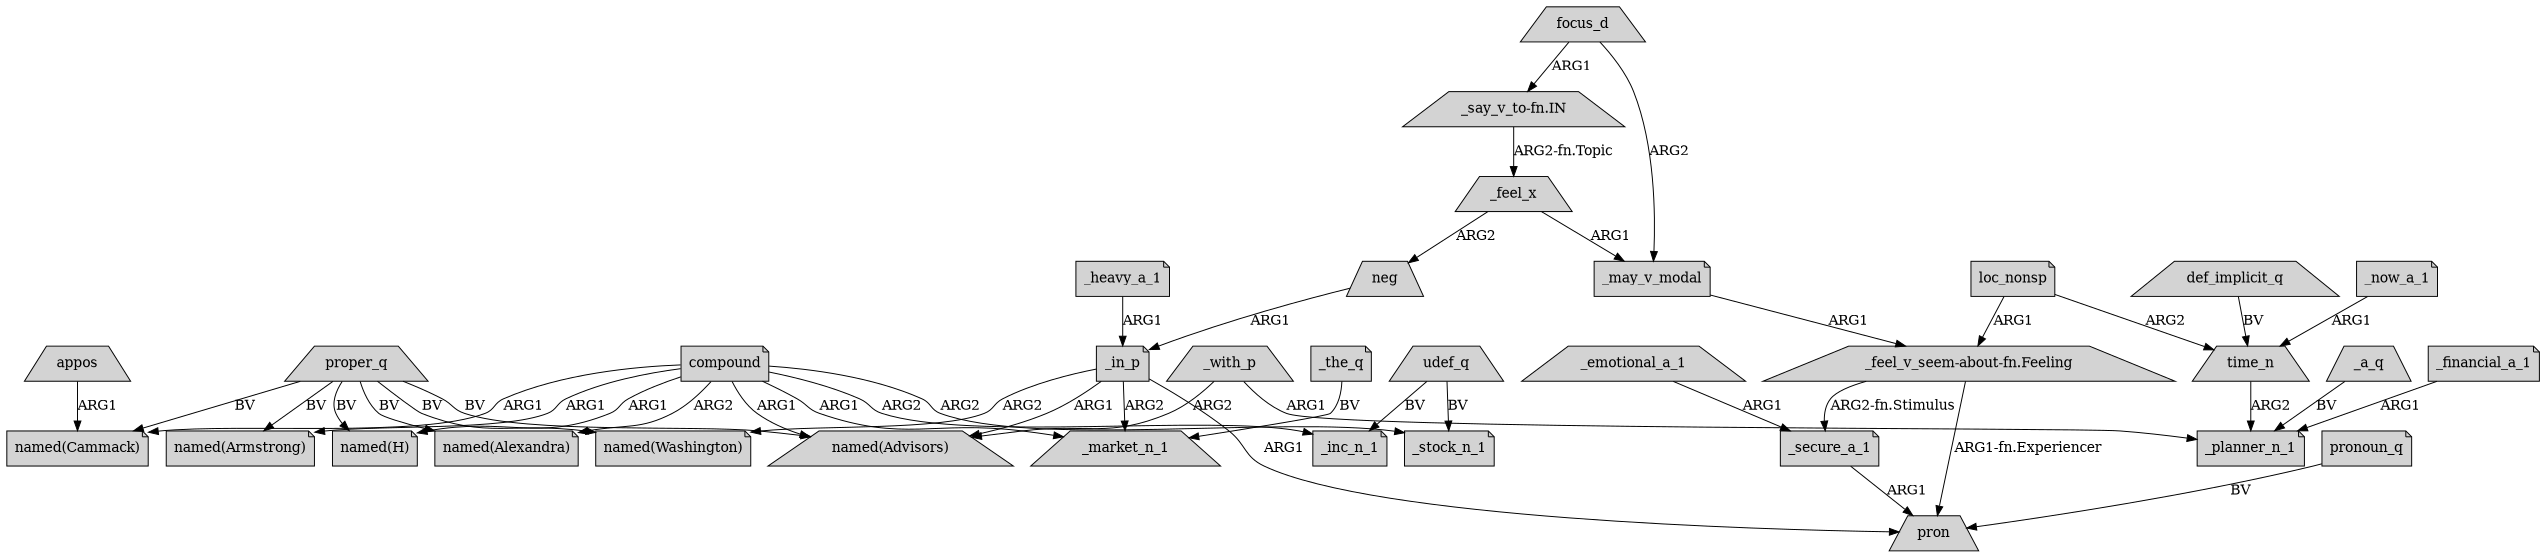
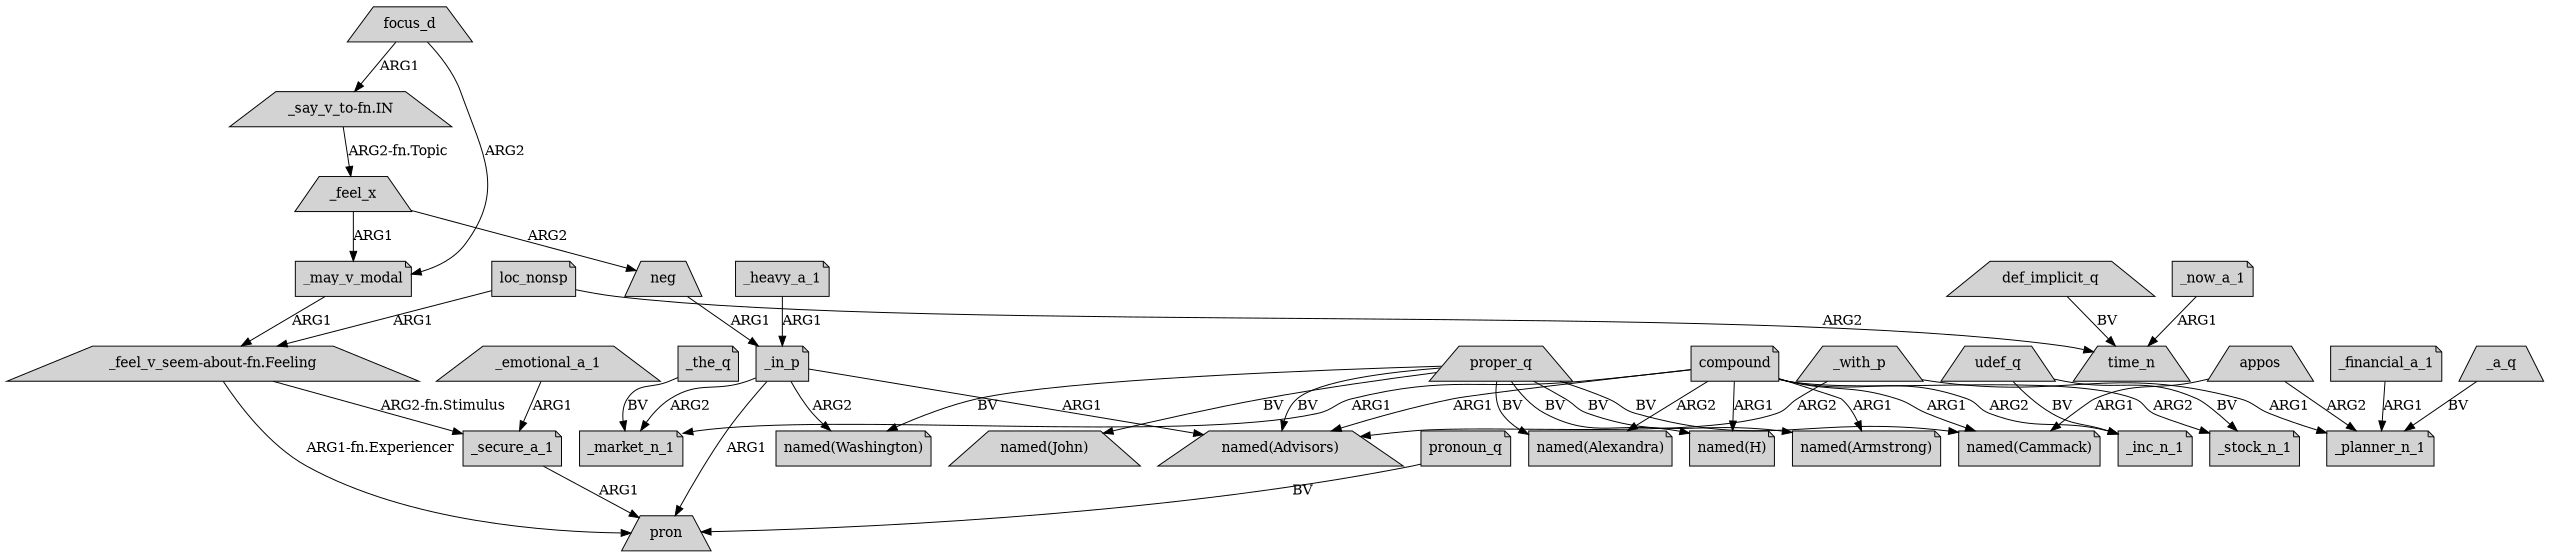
(2251, 401) -> (2316, 403)
none -> (1045, 449)
(1126, 449) -> (631, 449)
